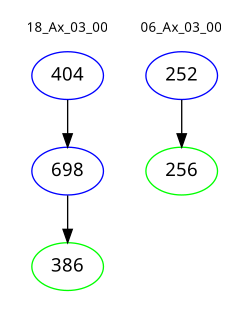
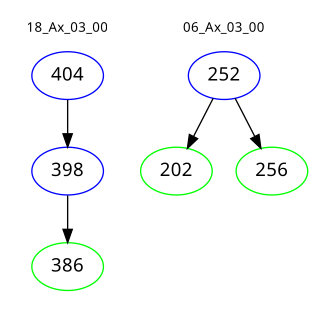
(68, 171) -> (68, 171)
none -> (176, 171)
